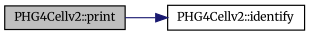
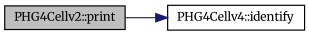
(236, 18) -> (236, 18)
